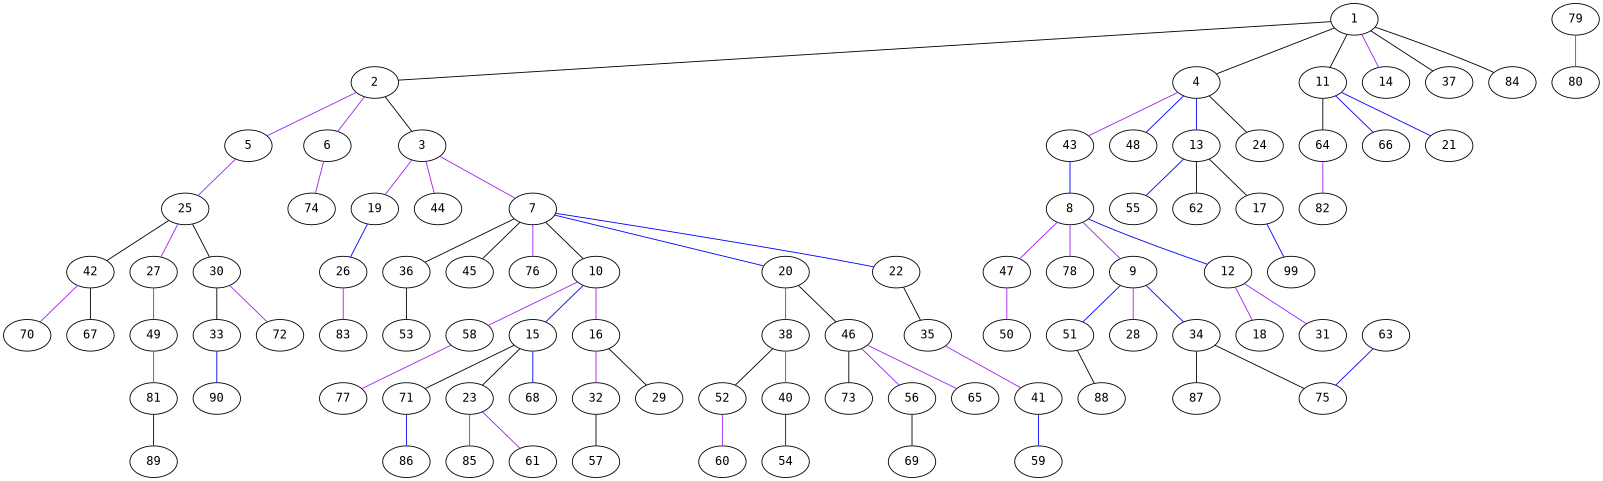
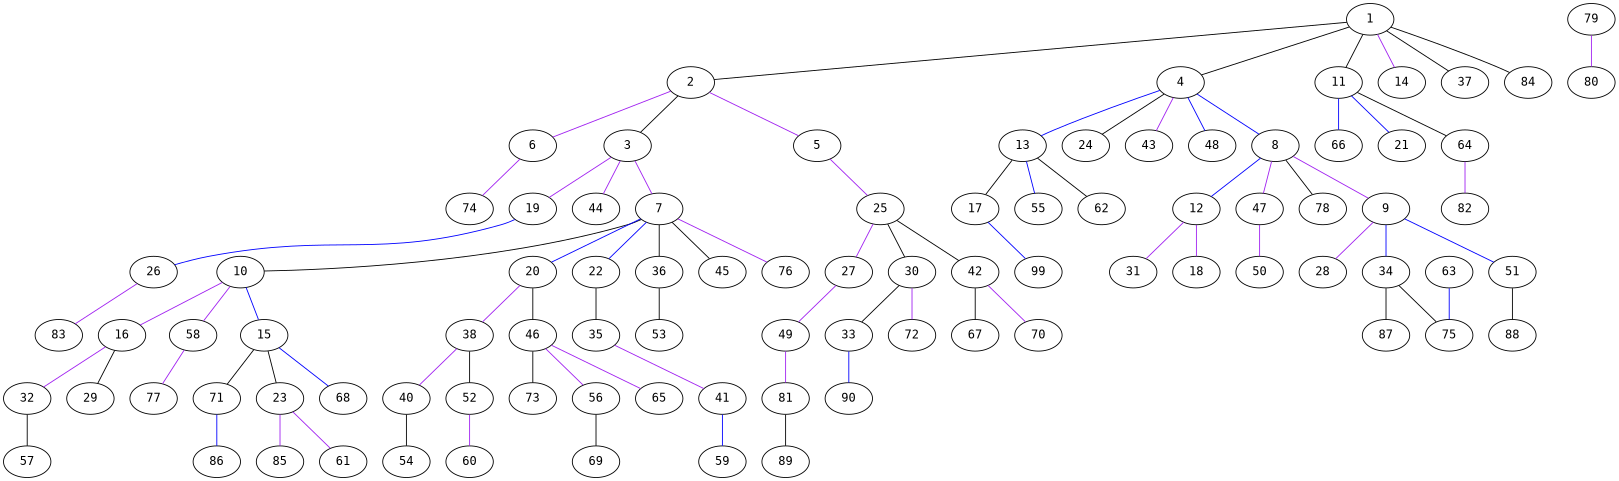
(1070, 177) -> (1228, 114)
(1070, 241) -> (1299, 177)
(786, 430) -> (406, 430)
